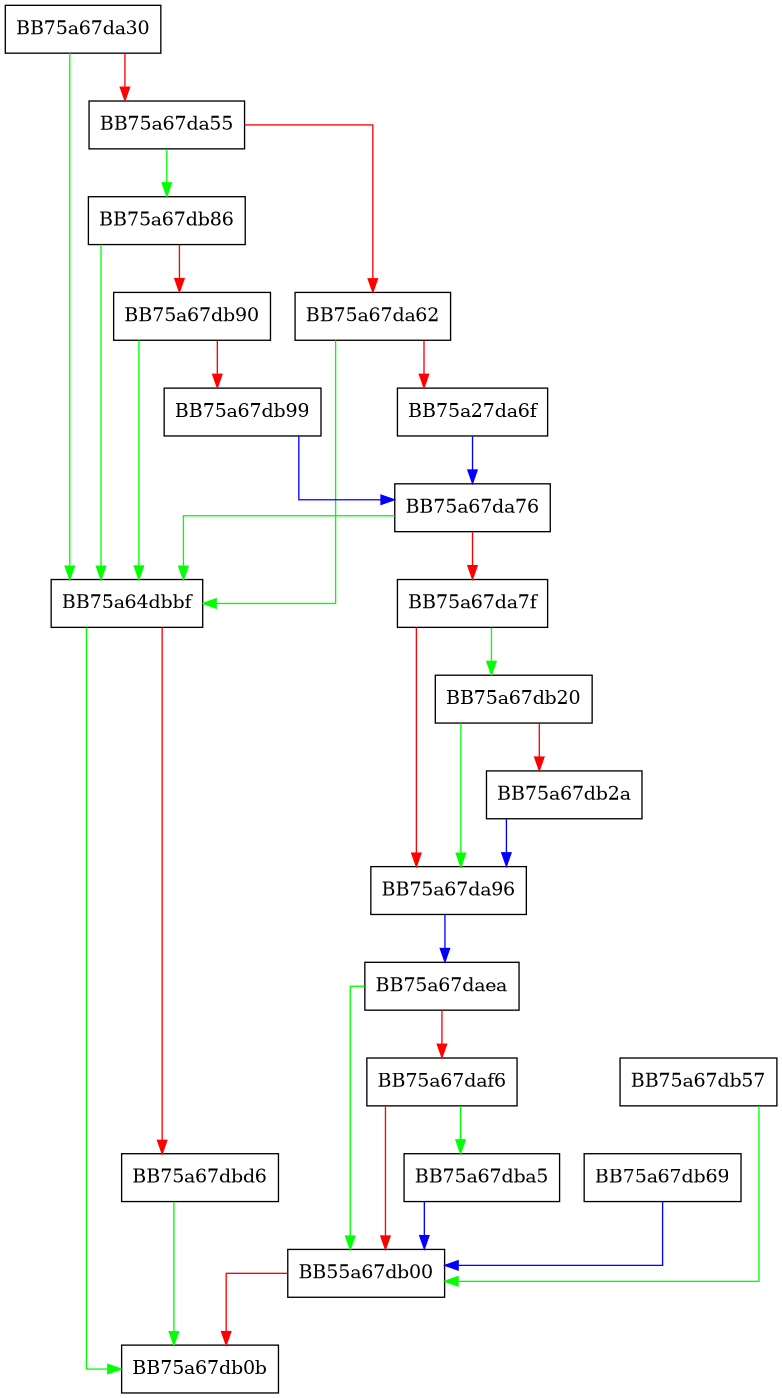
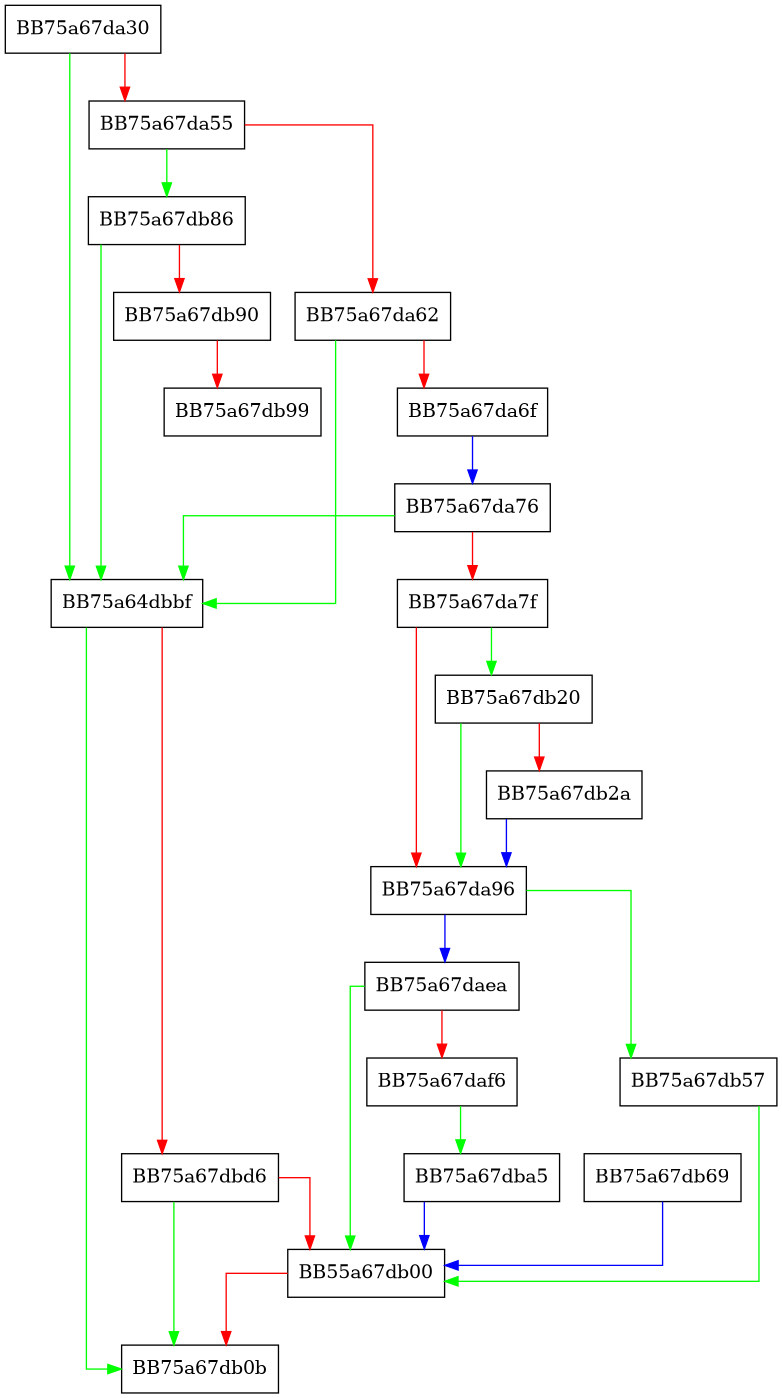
(473, 412) -> (473, 412)
(139, 453) -> none
(308, 500) -> none
none -> (631, 915)
(385, 1171) -> (310, 1191)
